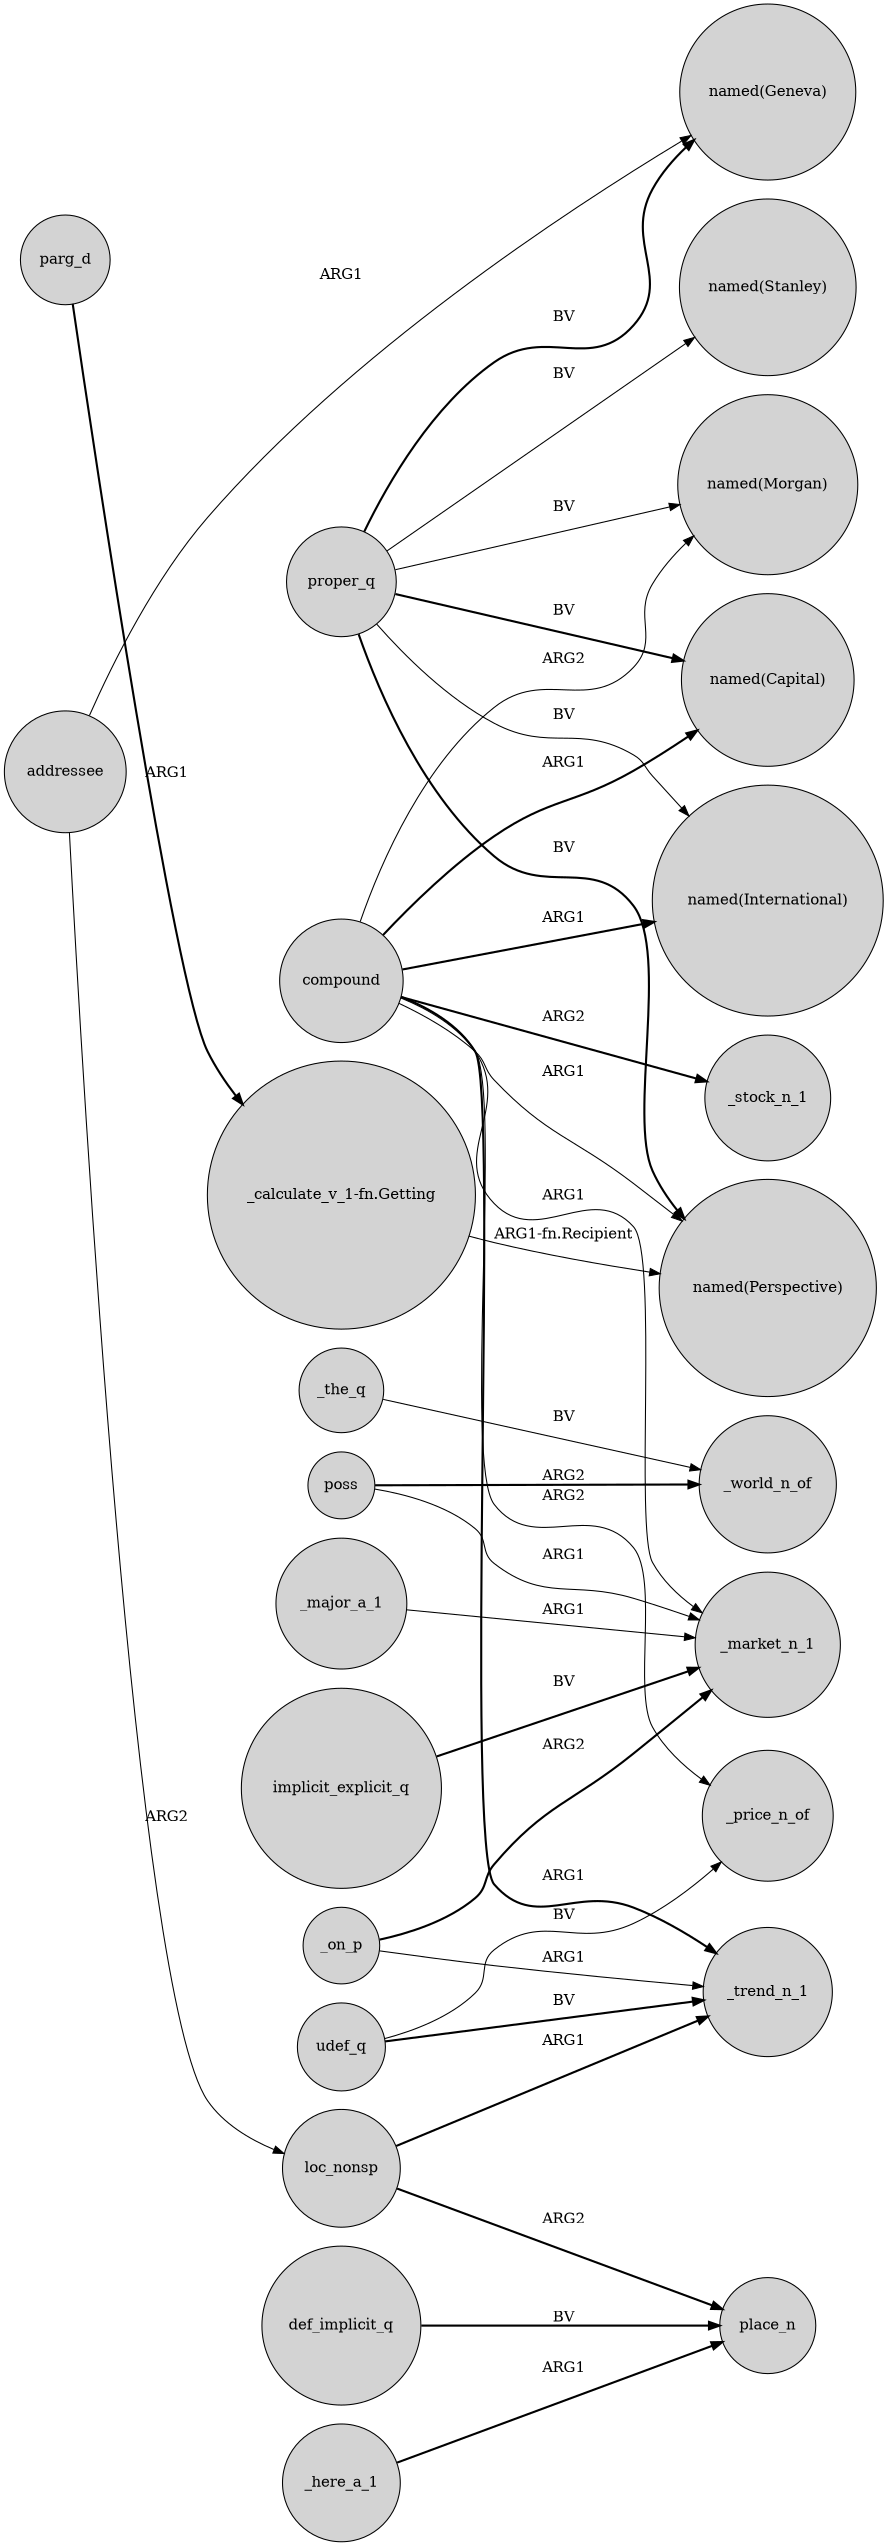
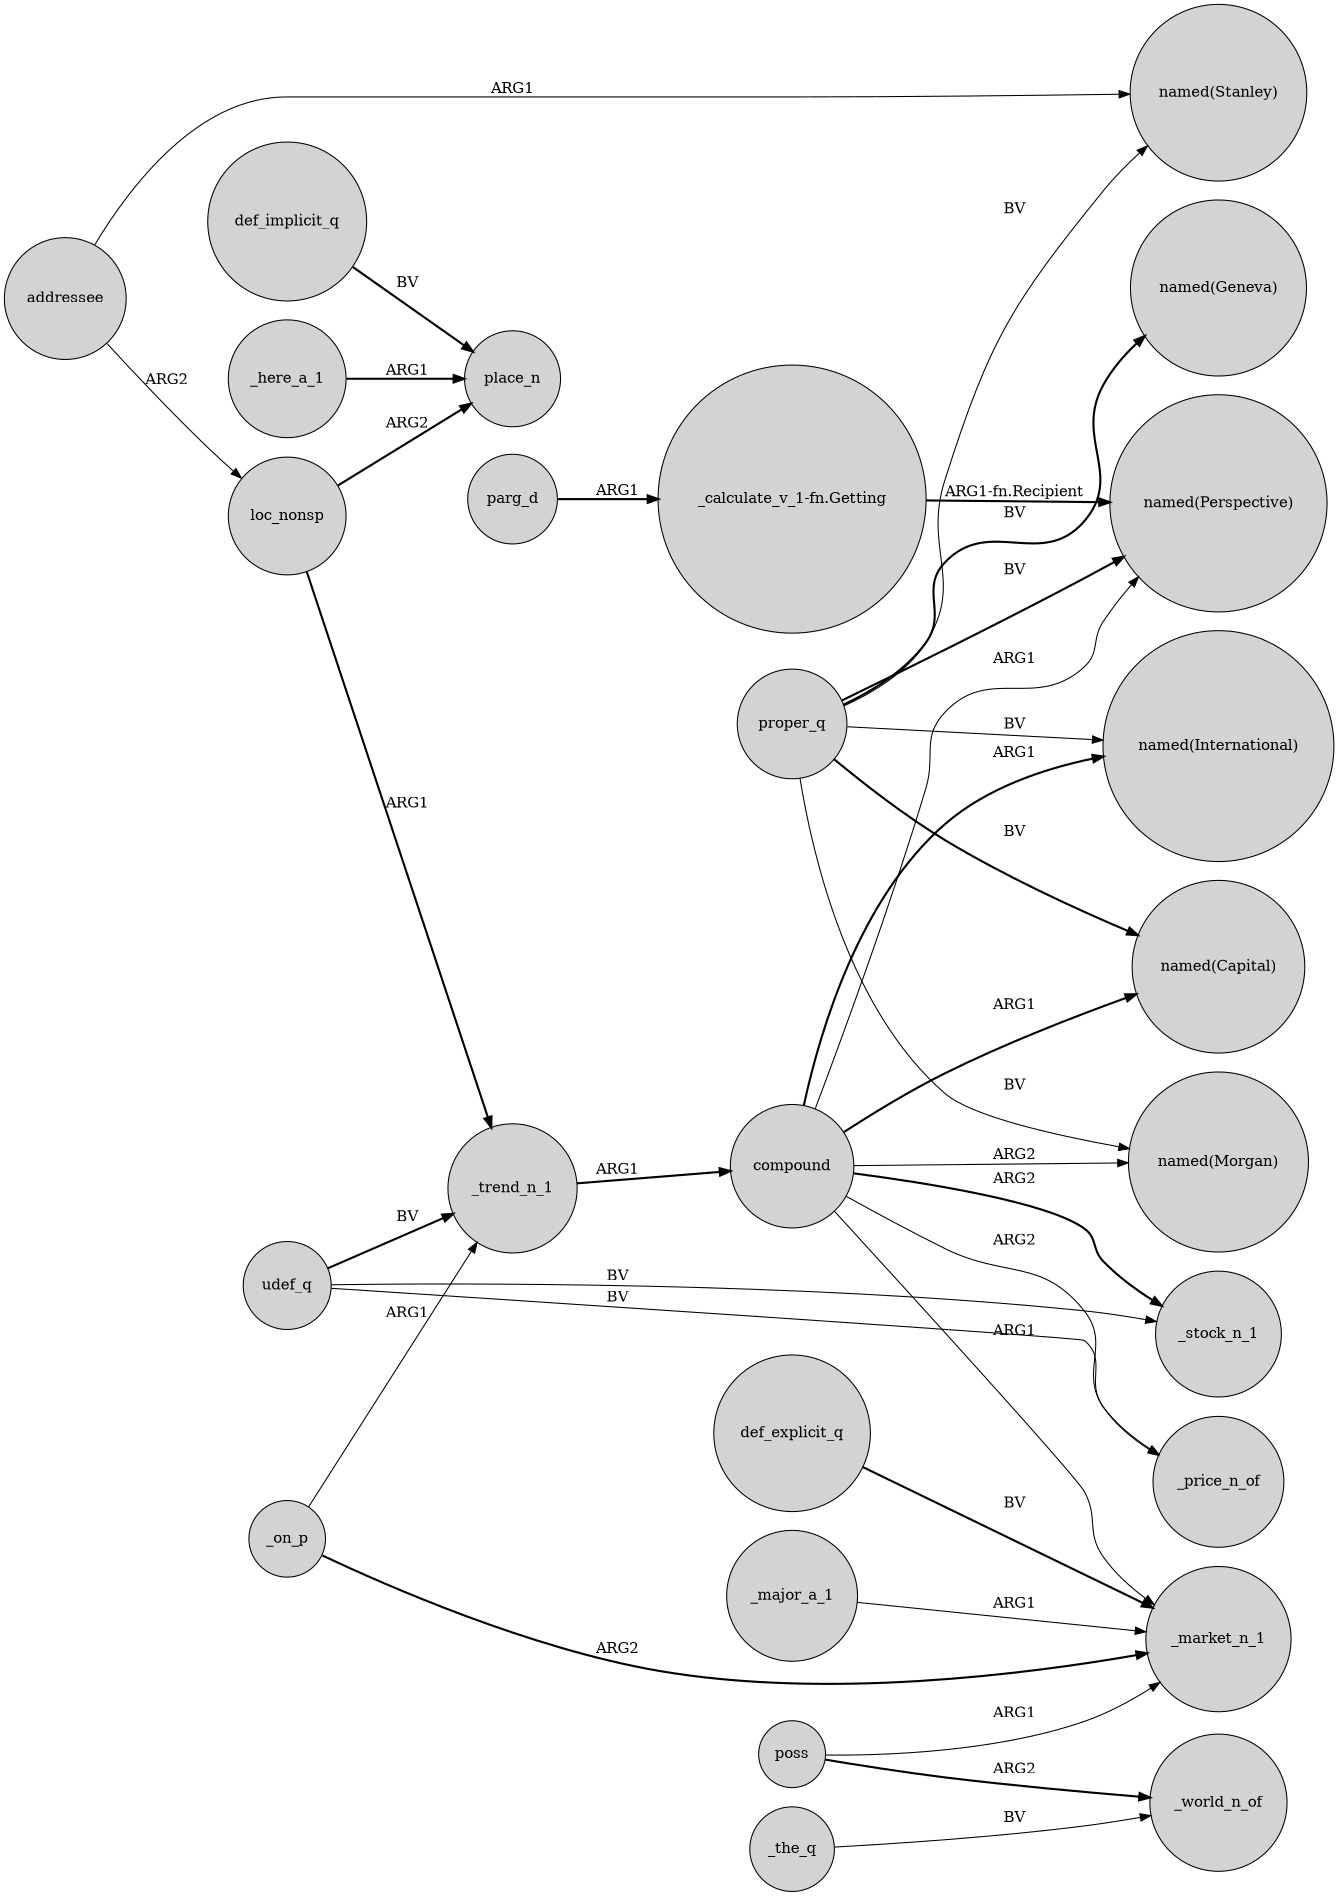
(341, 386) -> (576, 97)
(559, 1256) -> (1013, 501)
none -> (739, 1289)
(482, 1508) -> (648, 1178)
(341, 1788) -> (792, 1433)
